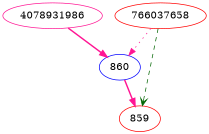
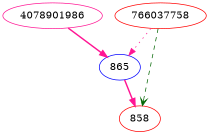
(53, 16) -> (53, 16)
(161, 16) -> (161, 16)
(120, 67) -> (120, 67)
(140, 119) -> (140, 119)
